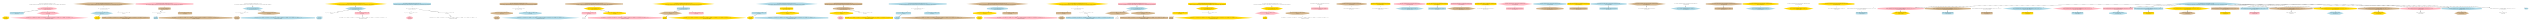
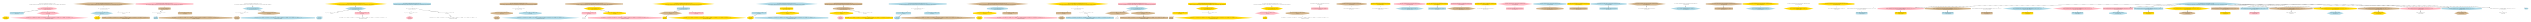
(1901, 13) -> (1901, 13)
